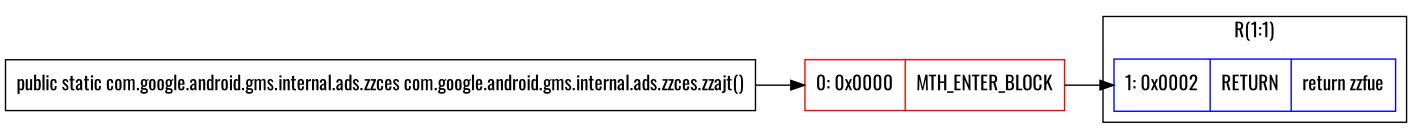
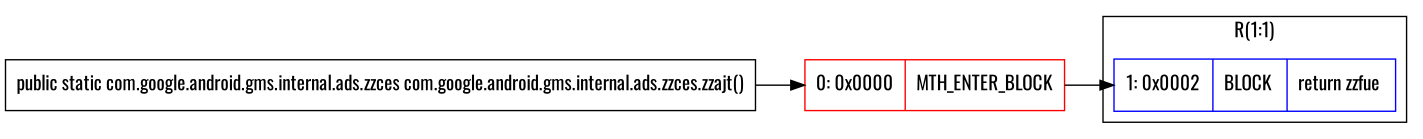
(1251, 84) -> (1248, 84)
